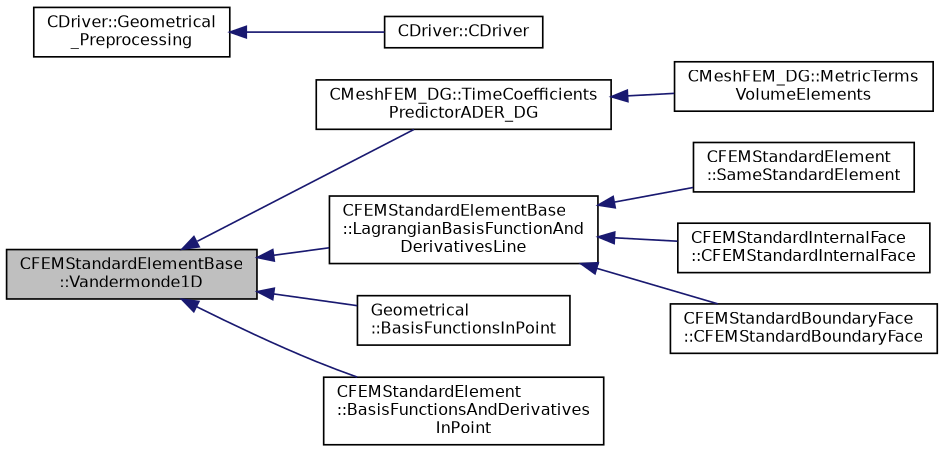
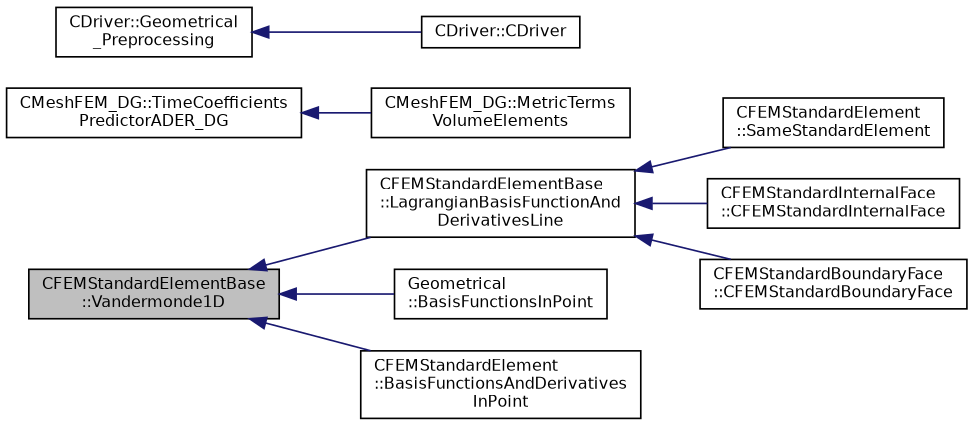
(306, 185) -> none
